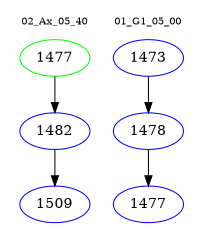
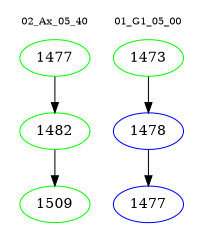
(148, 58) -> (148, 58)
(55, 131) -> (55, 131)
(55, 204) -> (55, 204)
